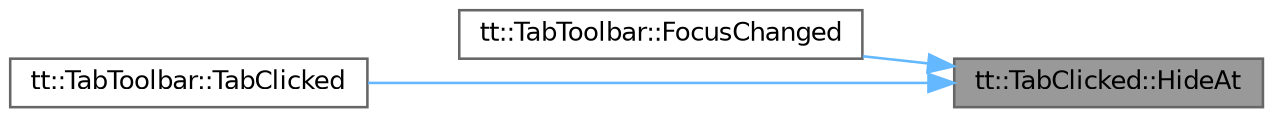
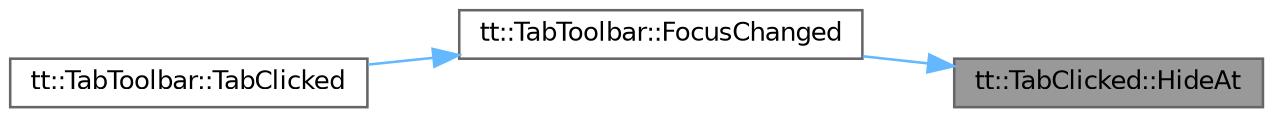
(648, 83) -> (401, 61)
